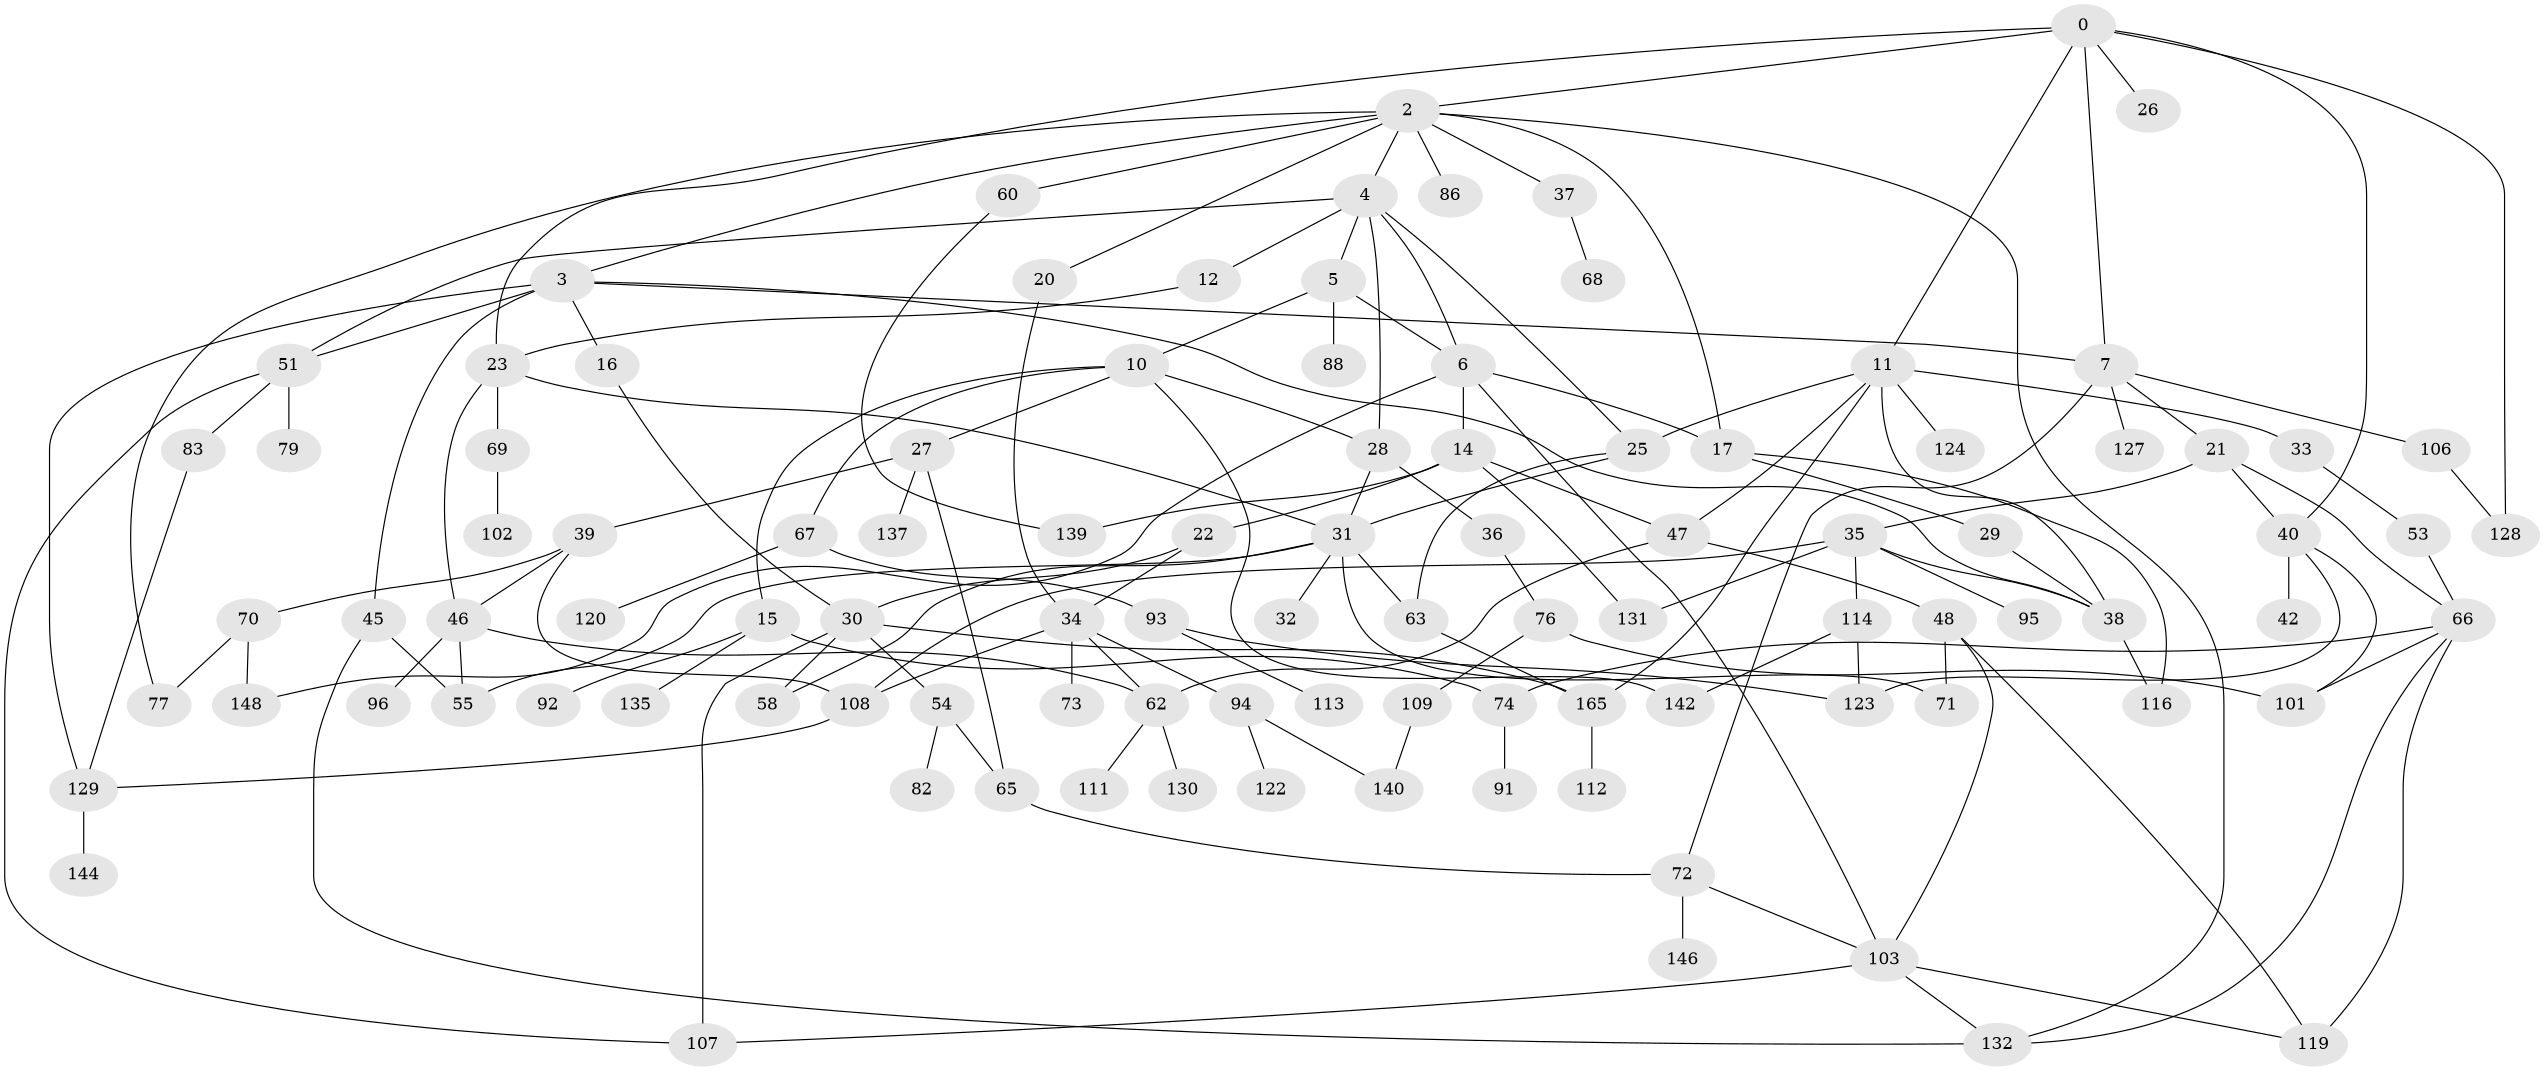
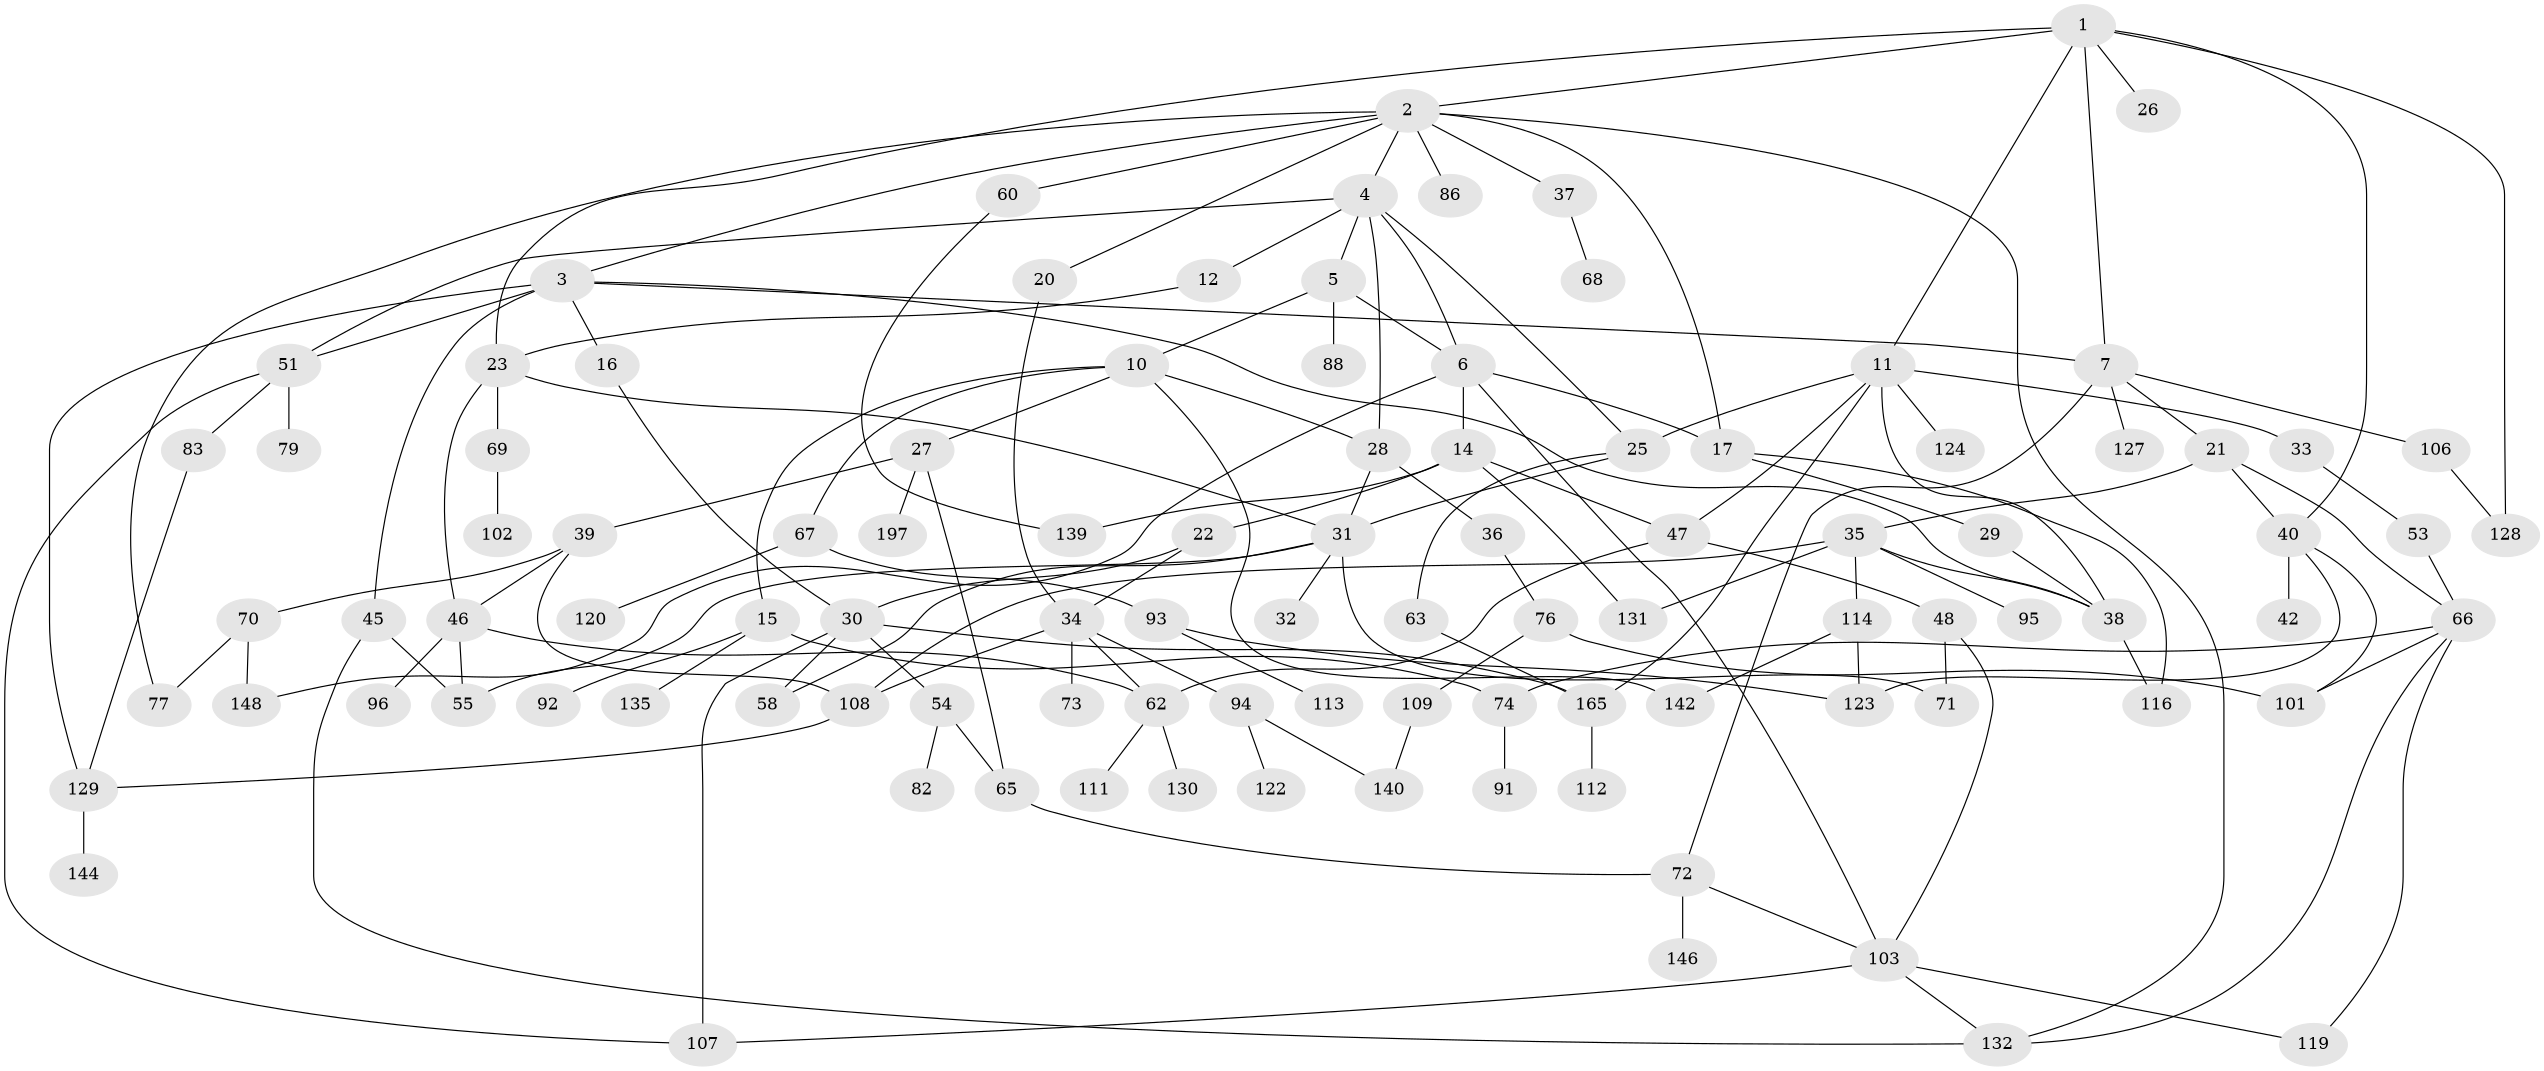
(2084, 26) -> (2084, 26)
(893, 535) -> (893, 535)
(1380, 578) -> none
(2141, 823) -> none
